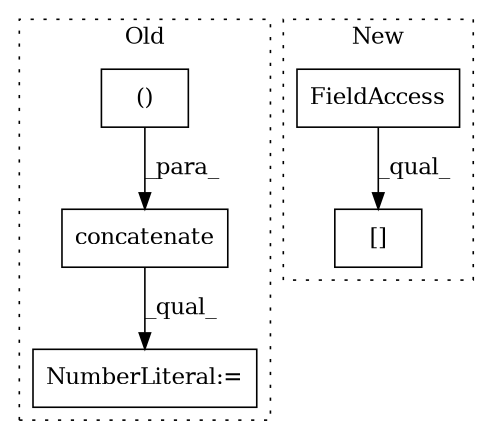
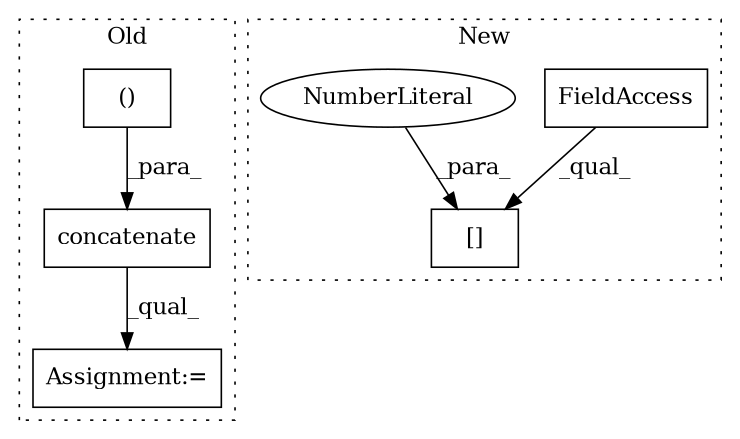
none -> (388, 98)
(145, 378) -> (127, 378)
